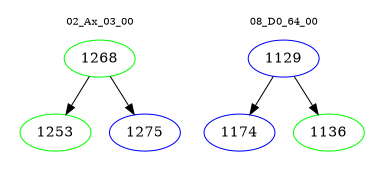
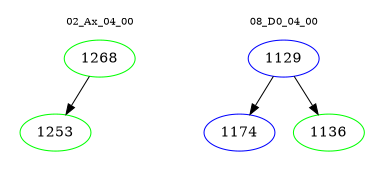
(100, 22) -> (100, 22)
(284, 22) -> (284, 22)
(145, 133) -> none
